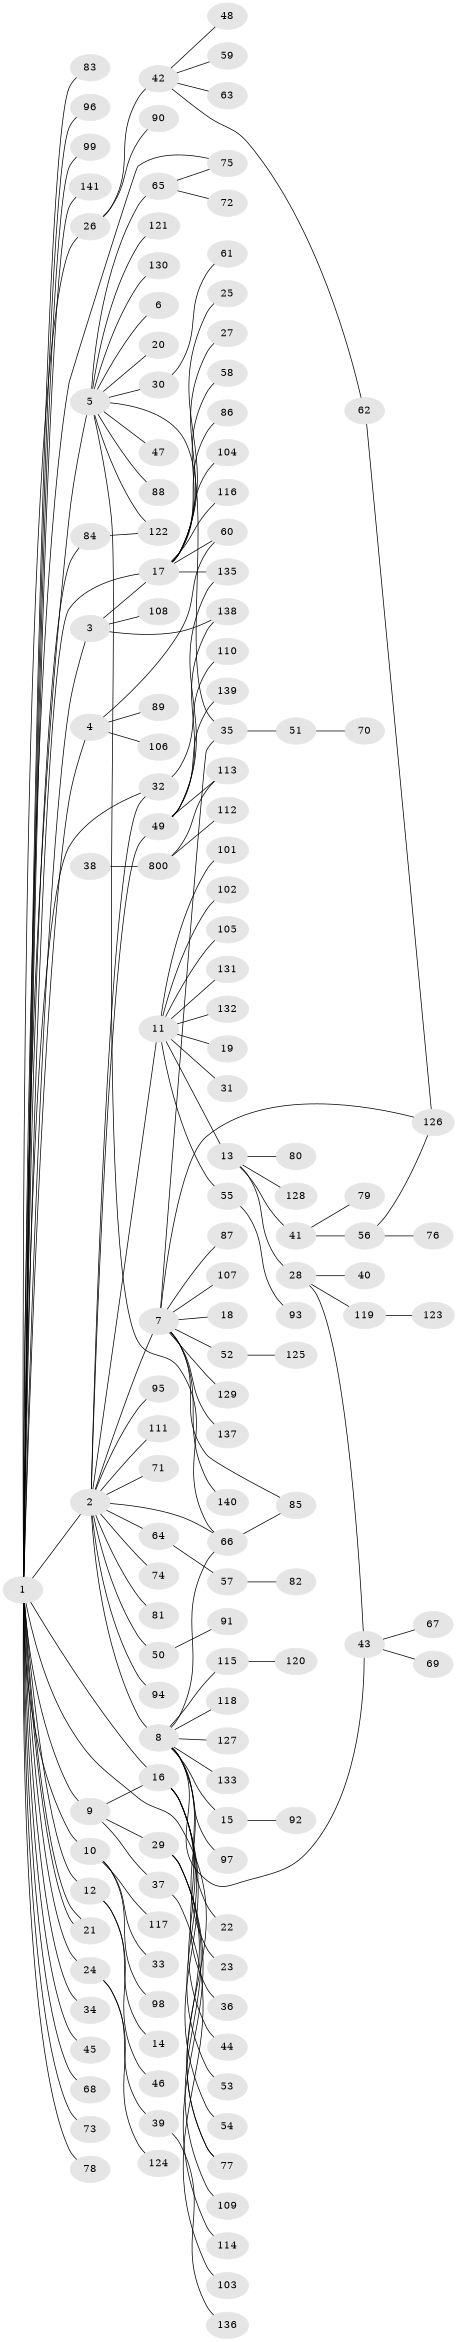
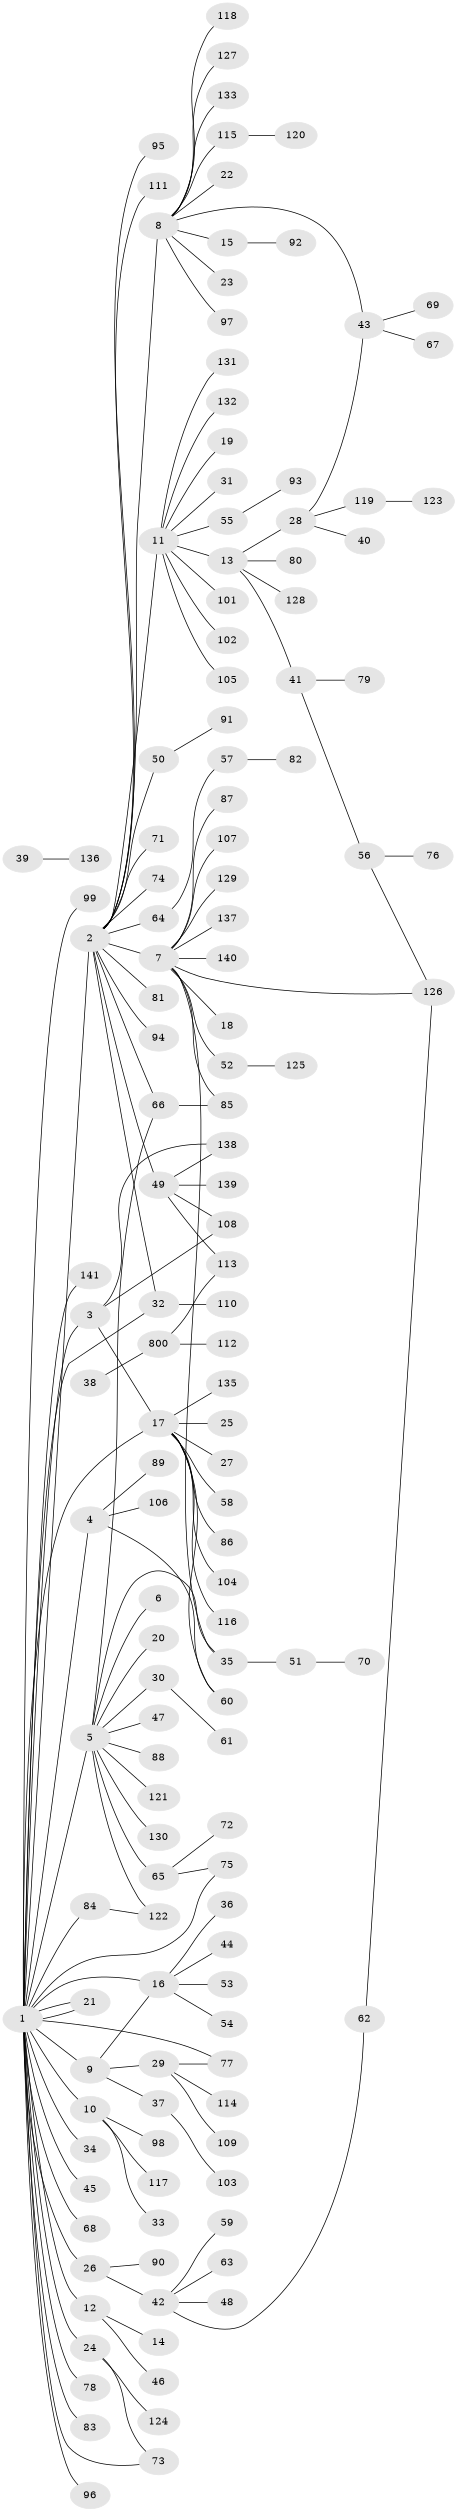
(190, 663) -> (193, 1205)
(193, 1644) -> none
(129, 2083) -> (125, 2405)
